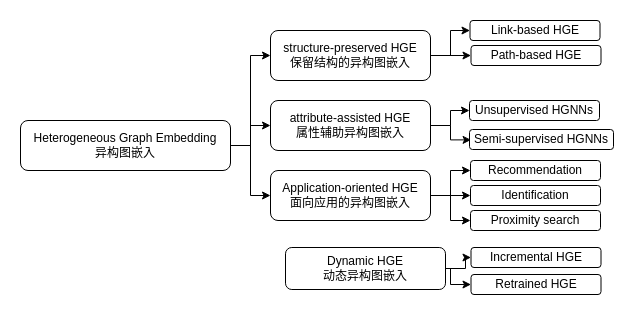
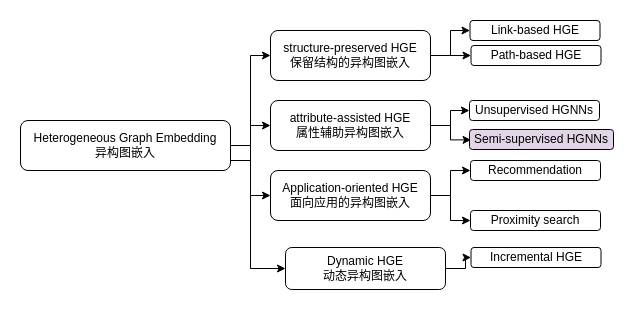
(542, 140) -> (542, 140)
(458, 196) -> none
(536, 196) -> none
none -> (251, 247)
(451, 284) -> none
(536, 285) -> none
